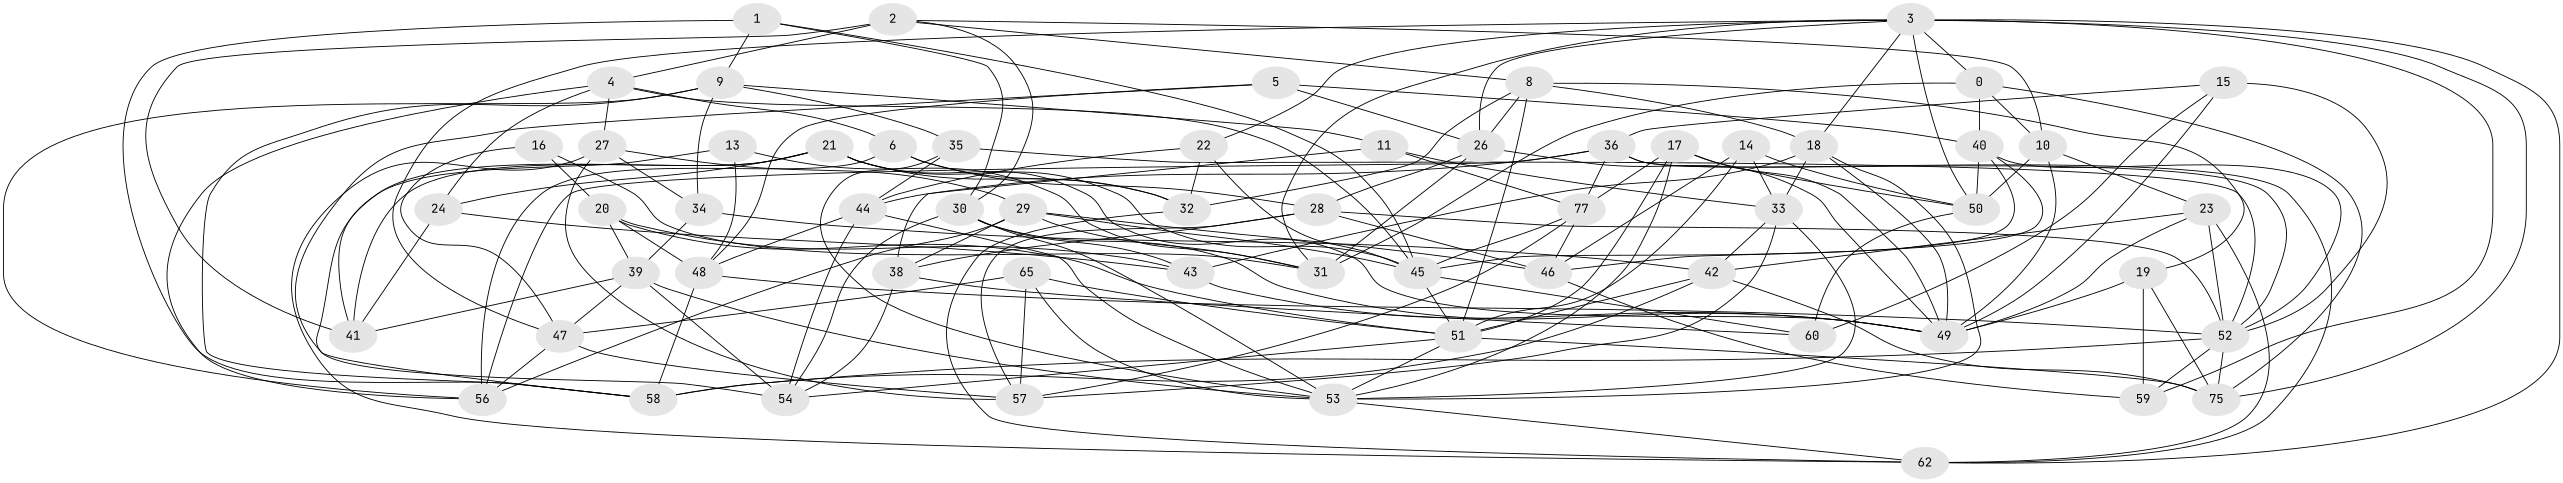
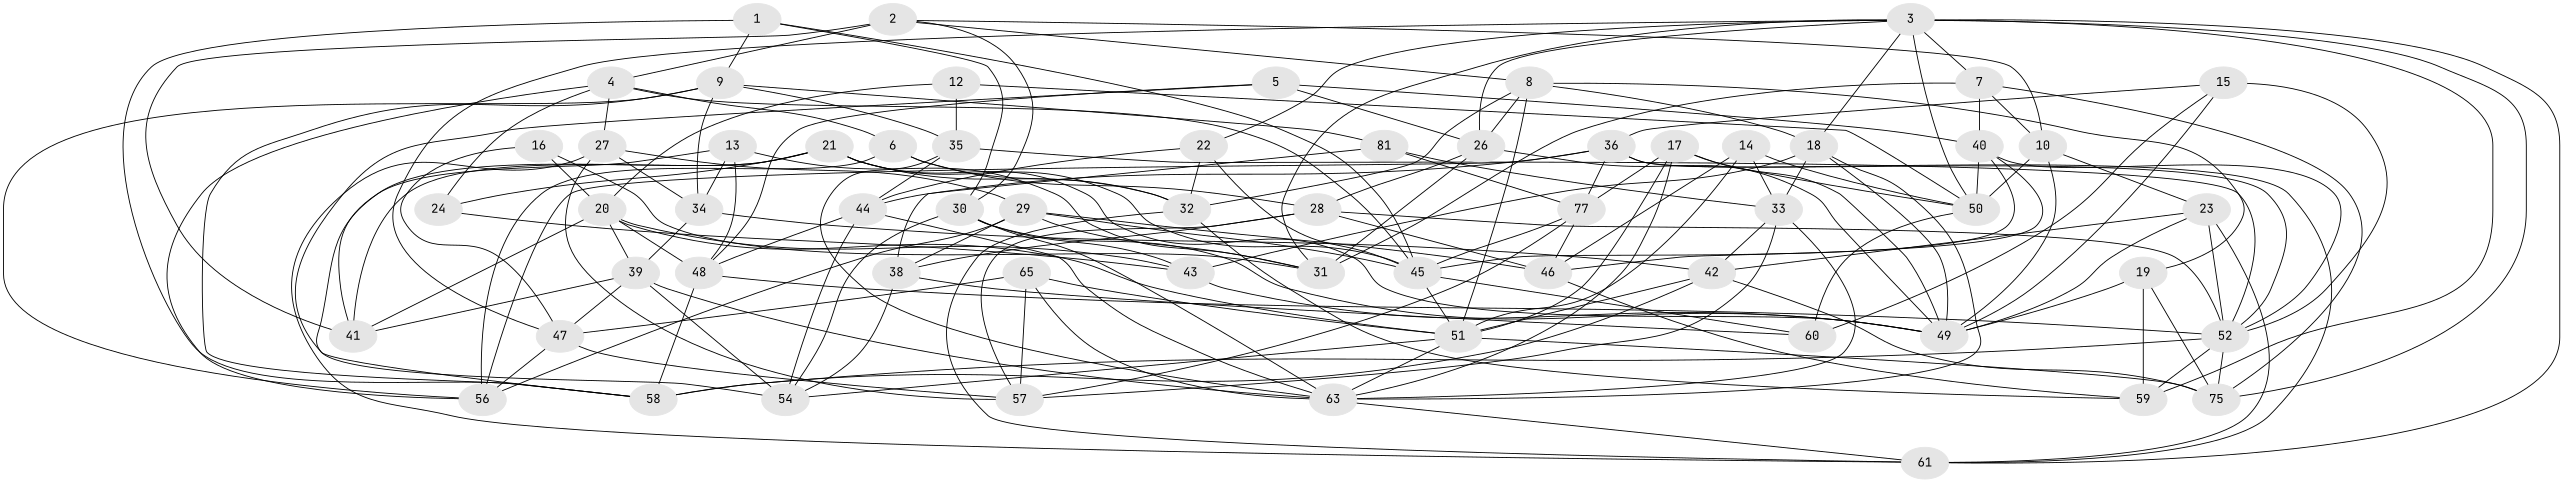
none -> (956, 83)
(1979, 83) -> (1979, 83)
(1384, 146) -> (1384, 146)
none -> (713, 184)
(396, 273) -> (478, 273)
none -> (1641, 379)
(1333, 400) -> (1333, 400)
(1925, 463) -> (1925, 463)
